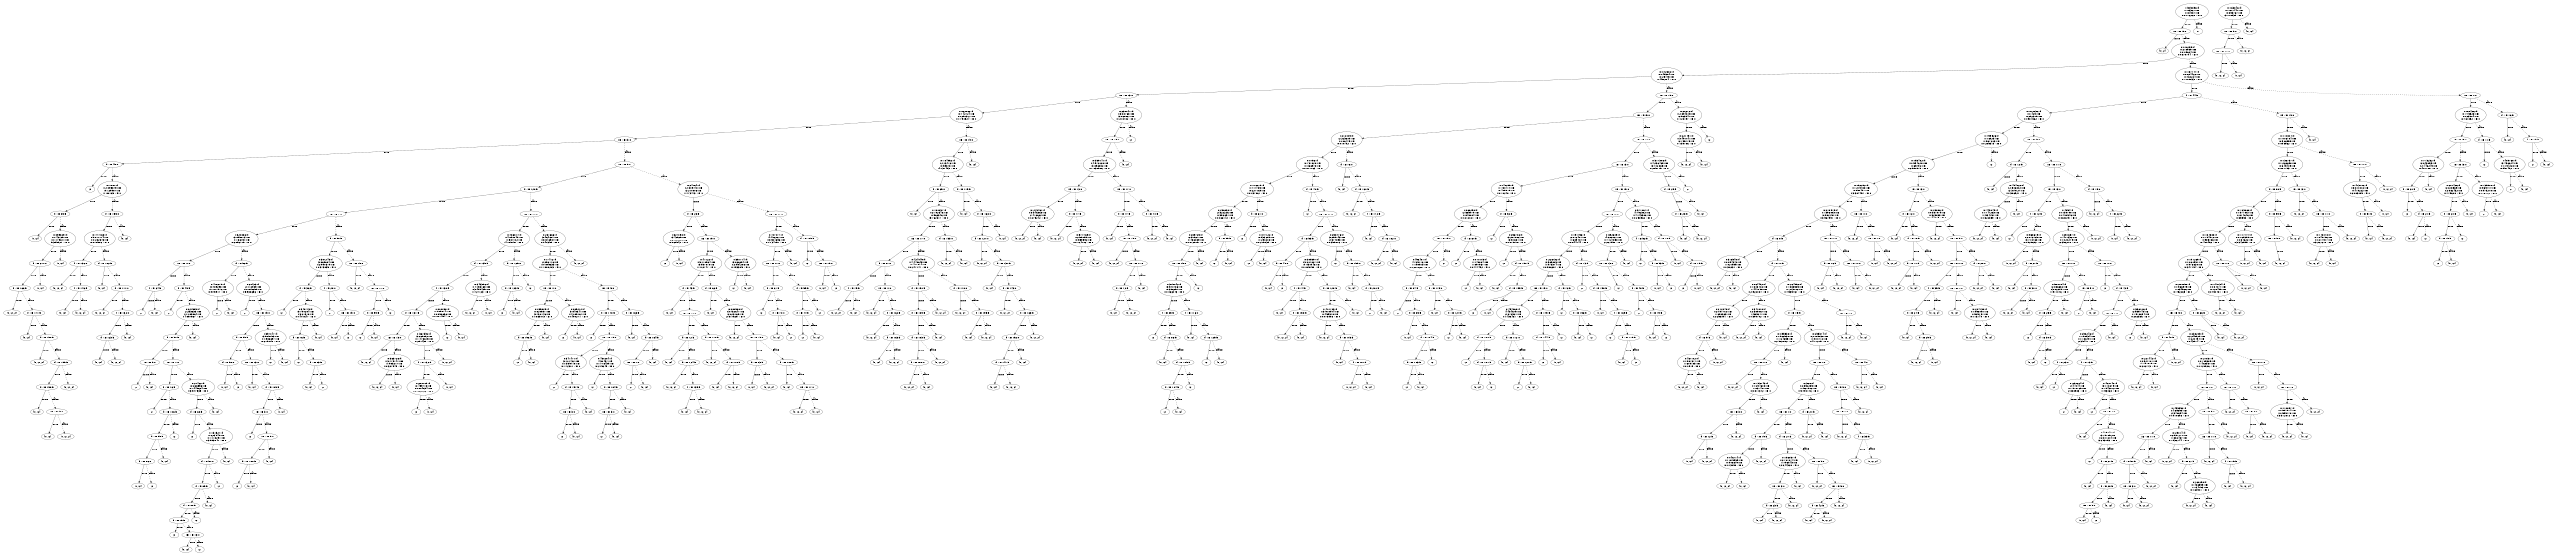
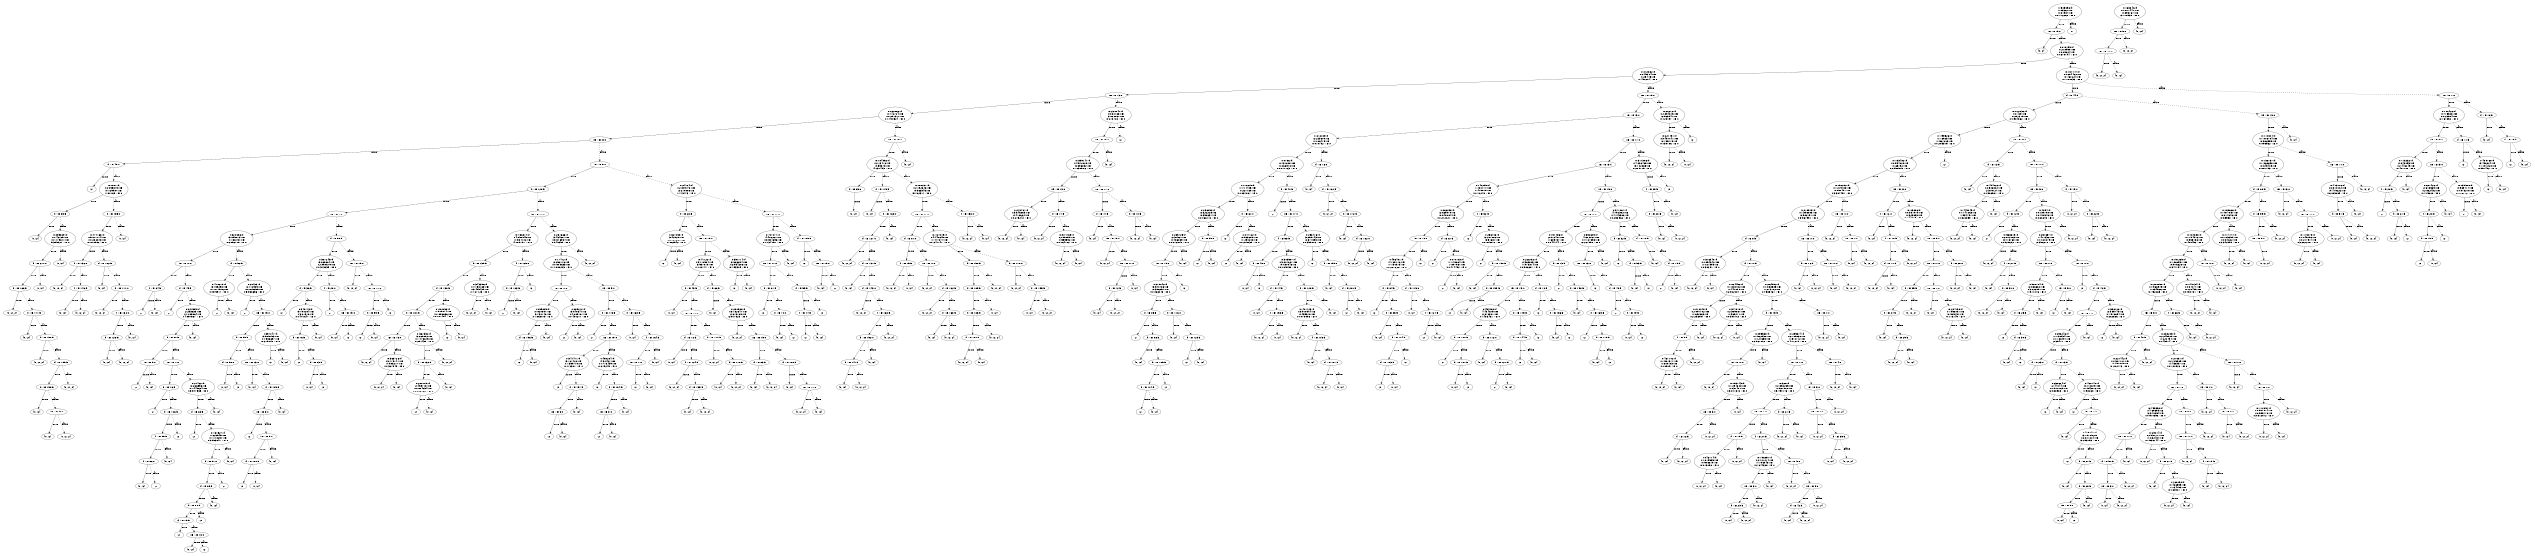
(939, 198) -> (902, 176)
